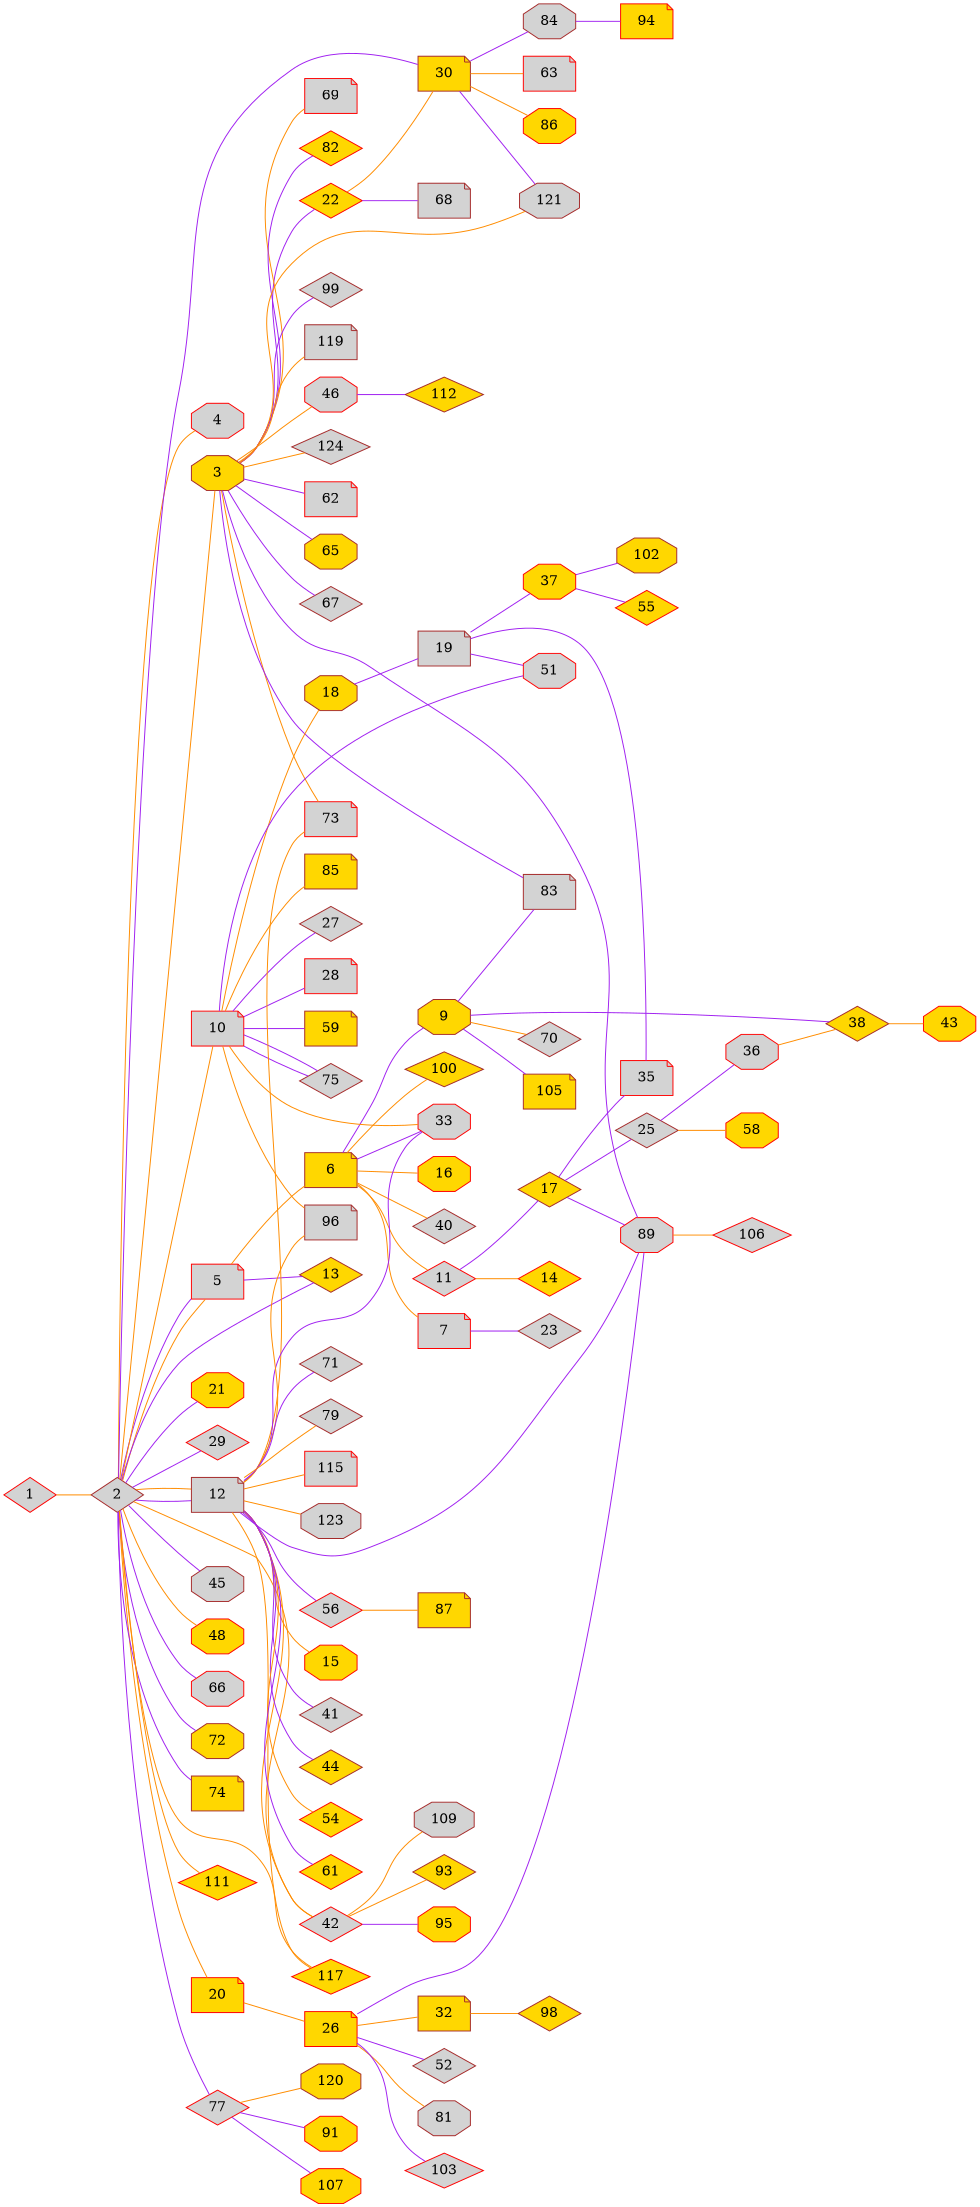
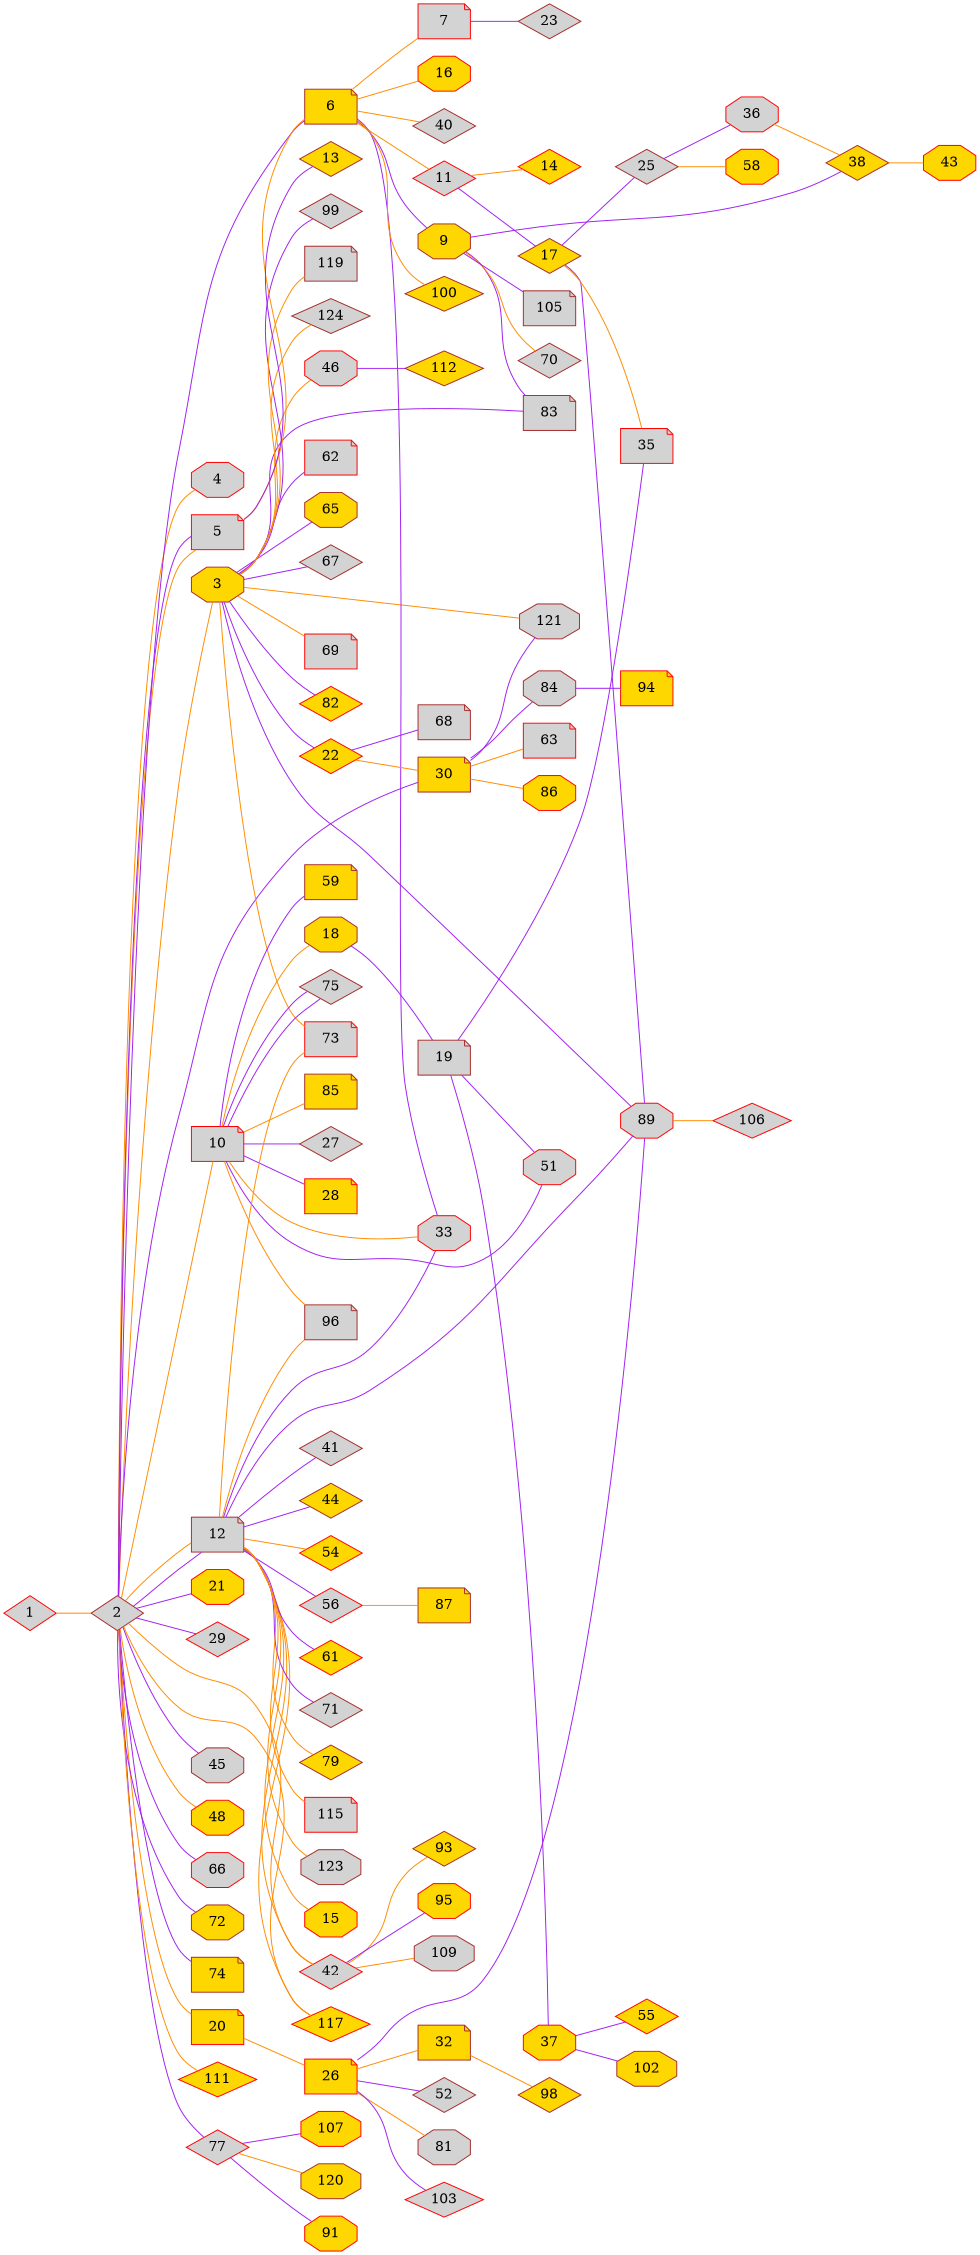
(331, 976) -> (331, 1196)
(550, 1092) -> (550, 308)
(590, 1135) -> (613, 342)
(189, 1355) -> (171, 505)
(331, 1416) -> (331, 1762)
